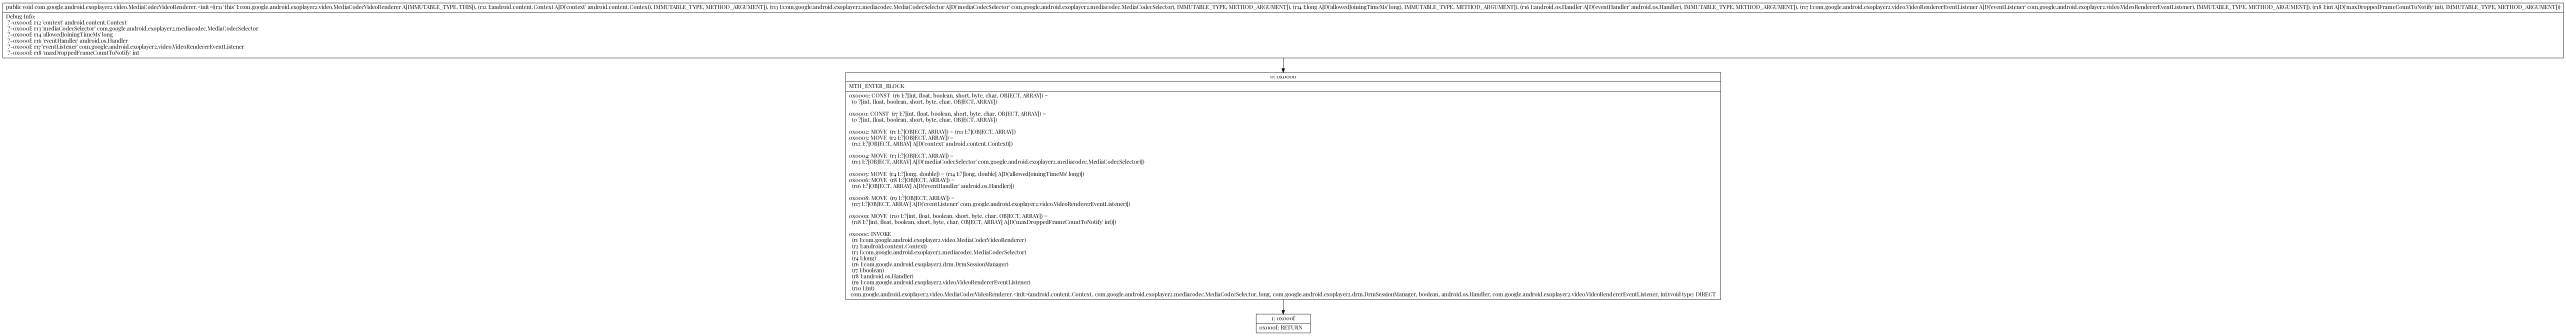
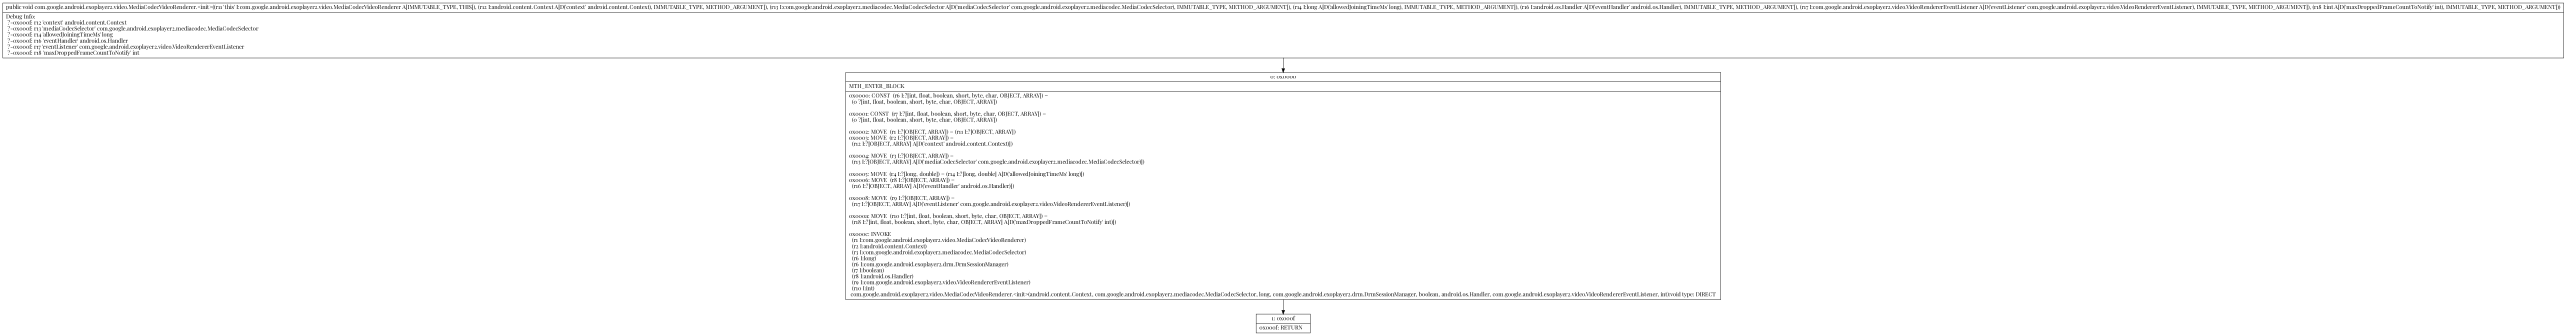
(862, 258) -> (863, 258)
